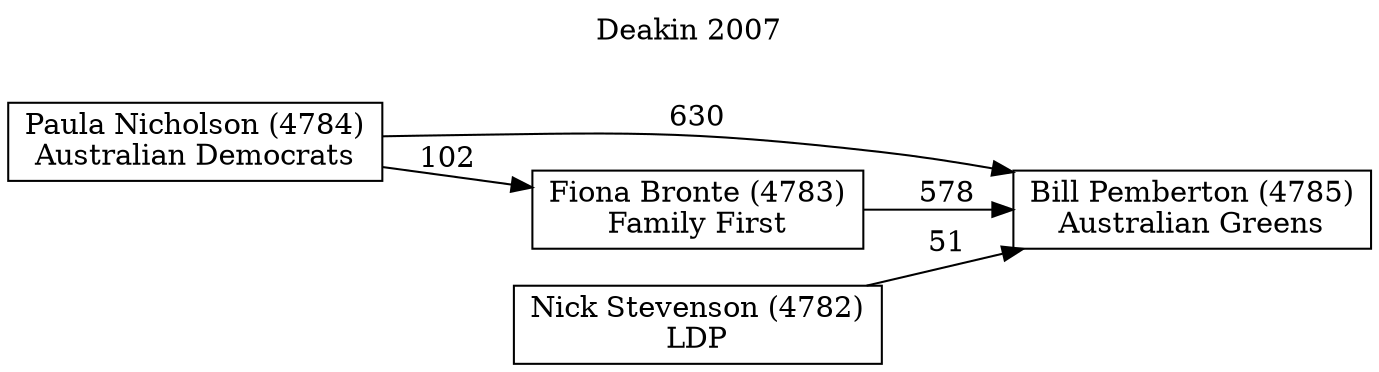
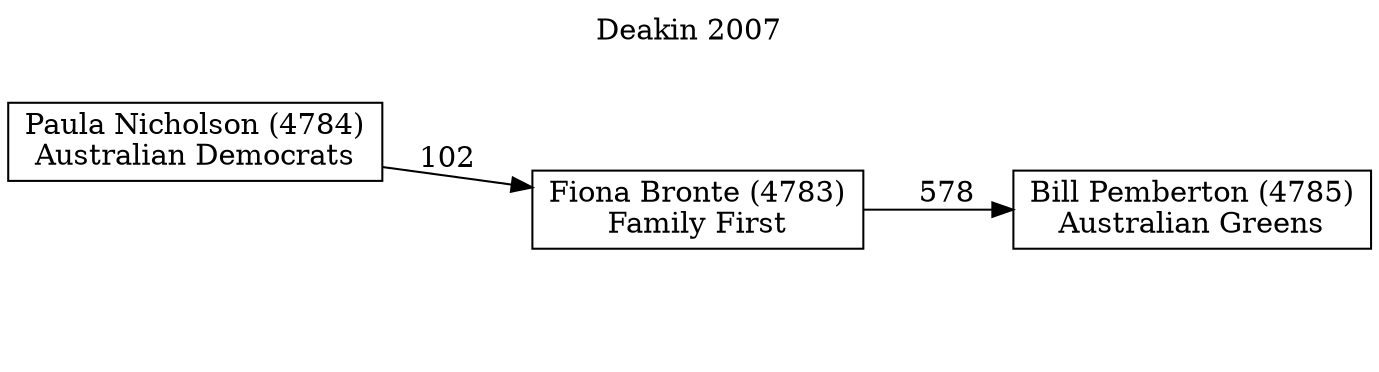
(689, 136) -> none
(698, 325) -> none
